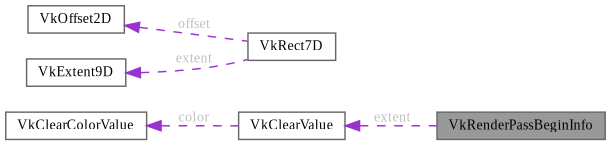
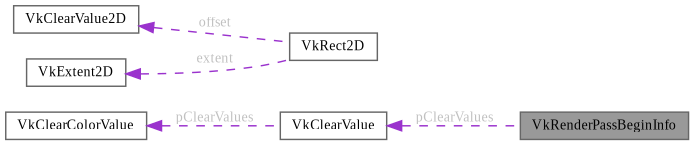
(76, 19) -> (76, 19)
(292, 47) -> (334, 47)
(76, 73) -> (76, 73)
(193, 118) -> (213, 118)
(391, 118) -> (454, 118)
